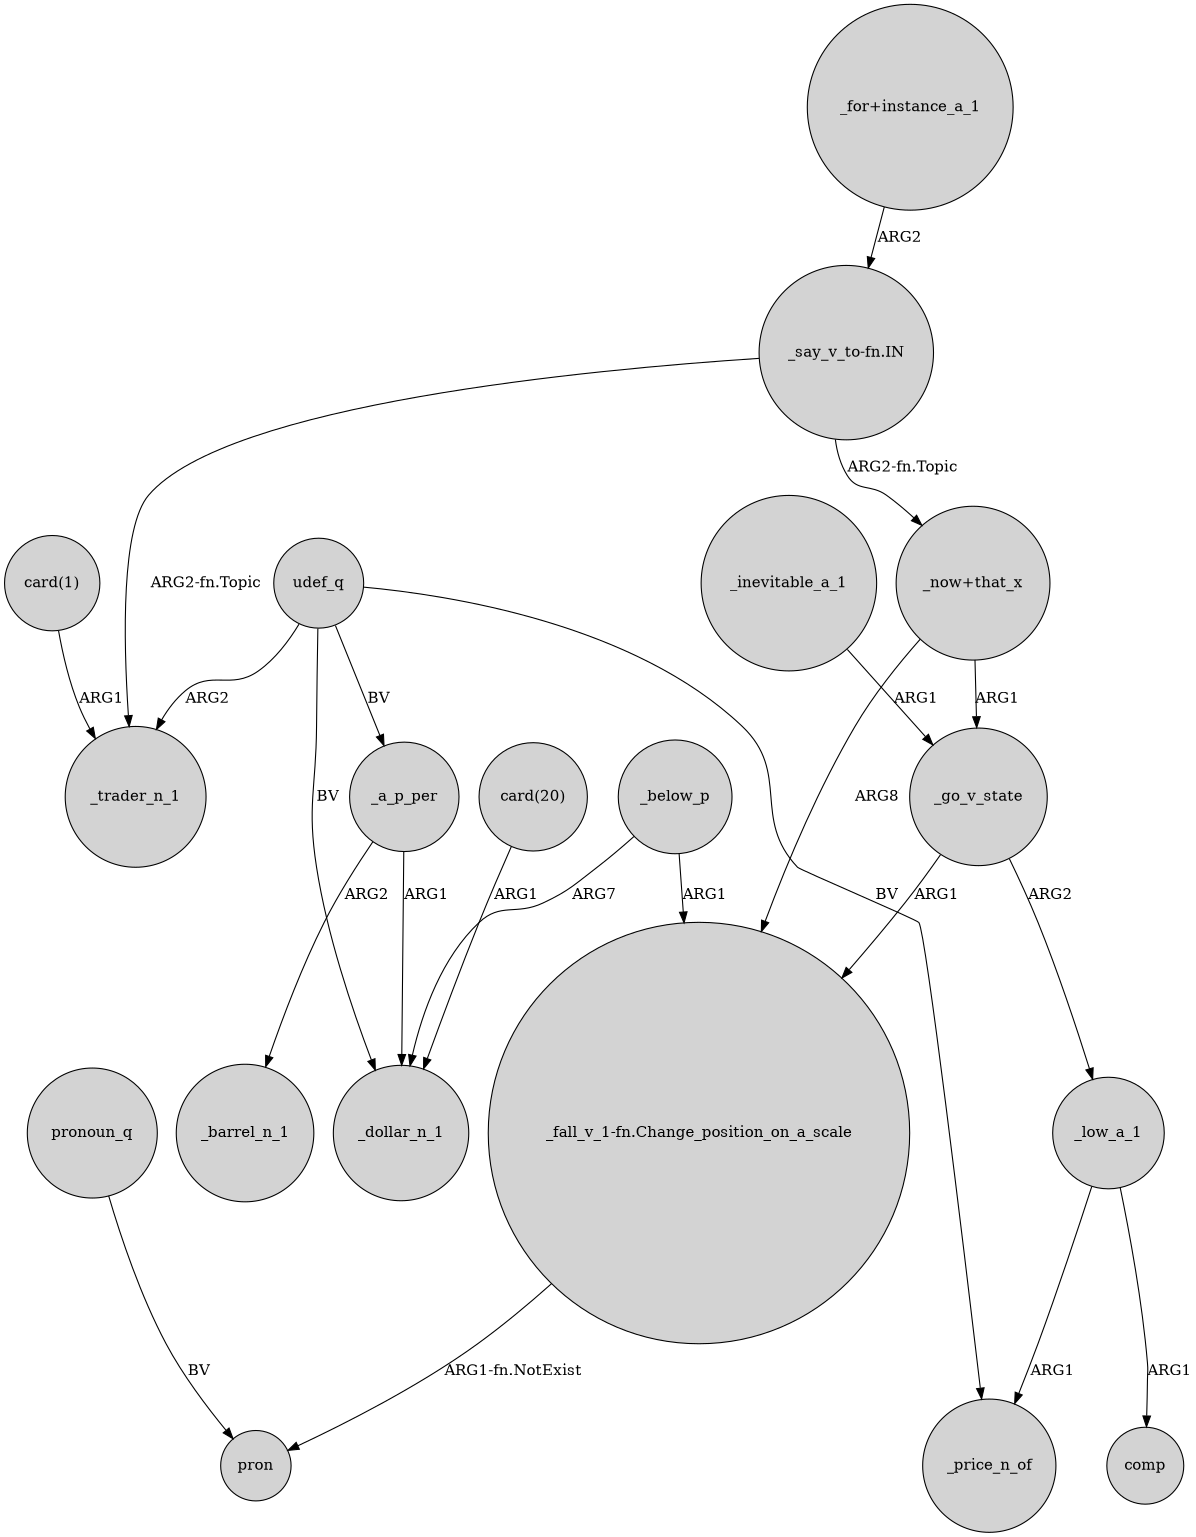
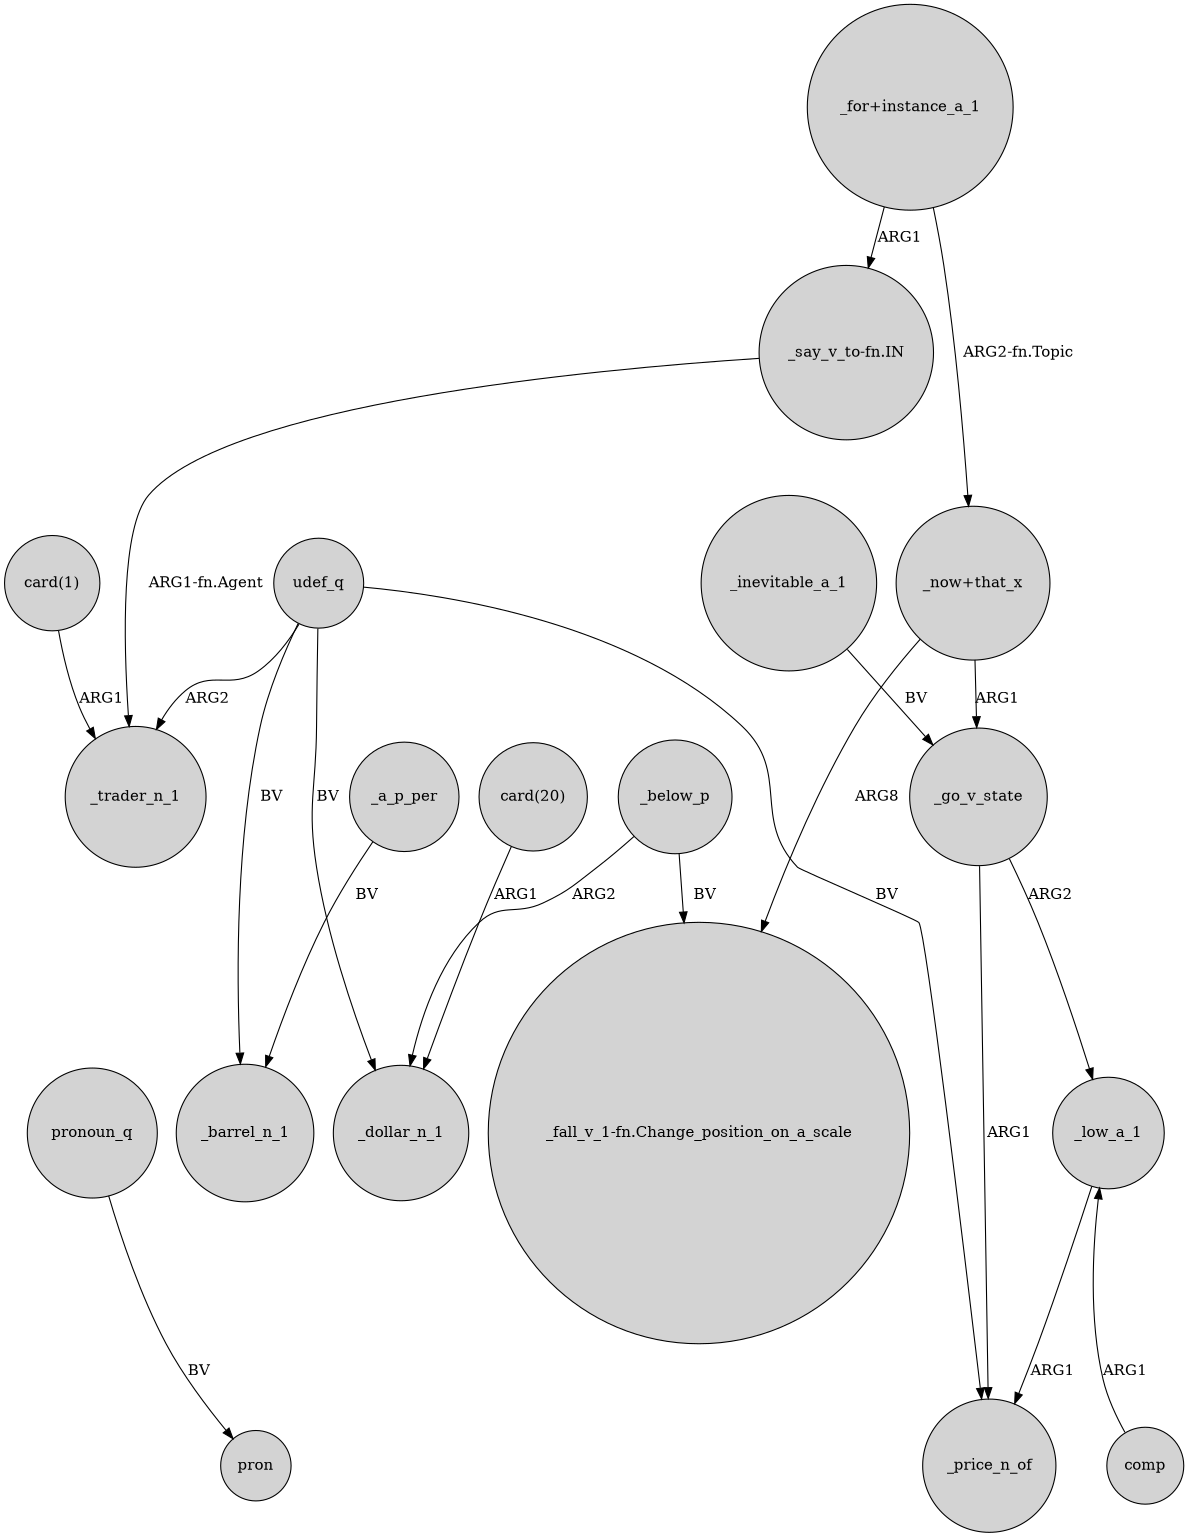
(900, 238) -> (900, 238)
(864, 487) -> (955, 351)
(206, 583) -> (206, 583)
(358, 681) -> (244, 834)
(916, 699) -> (916, 699)
(367, 895) -> (367, 895)
(594, 895) -> (594, 895)
(705, 895) -> (705, 895)
(892, 919) -> (984, 1127)
(403, 953) -> none
(1140, 1301) -> (1094, 1318)
(431, 1375) -> none
